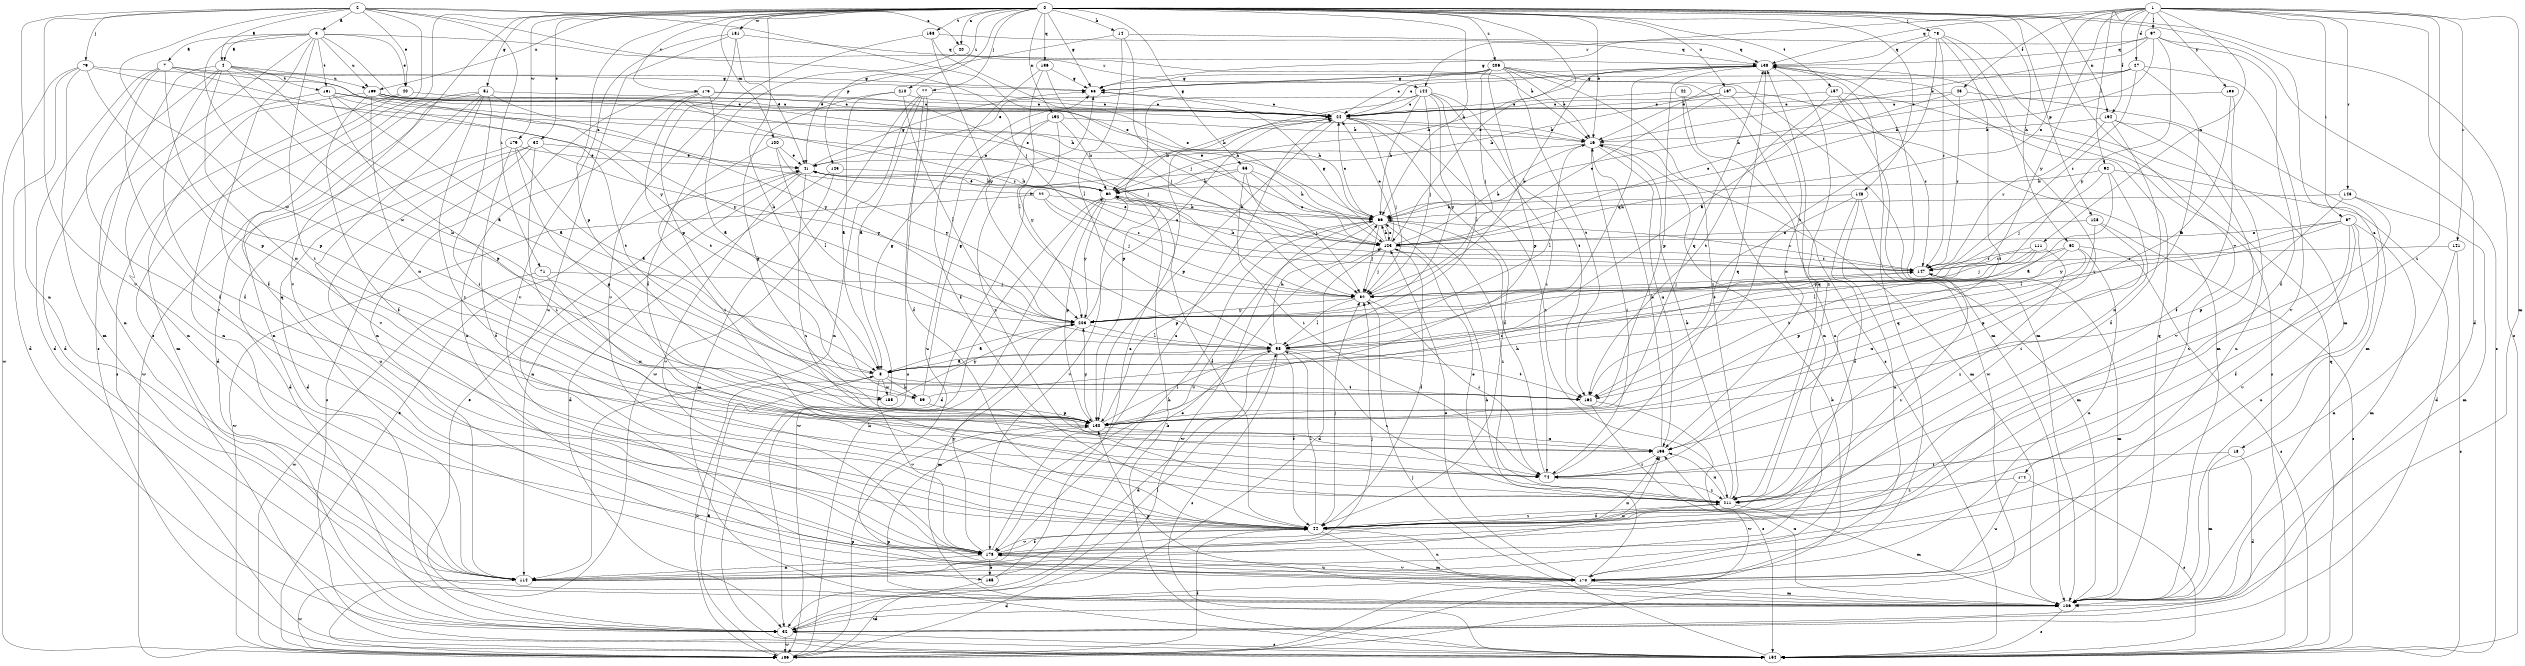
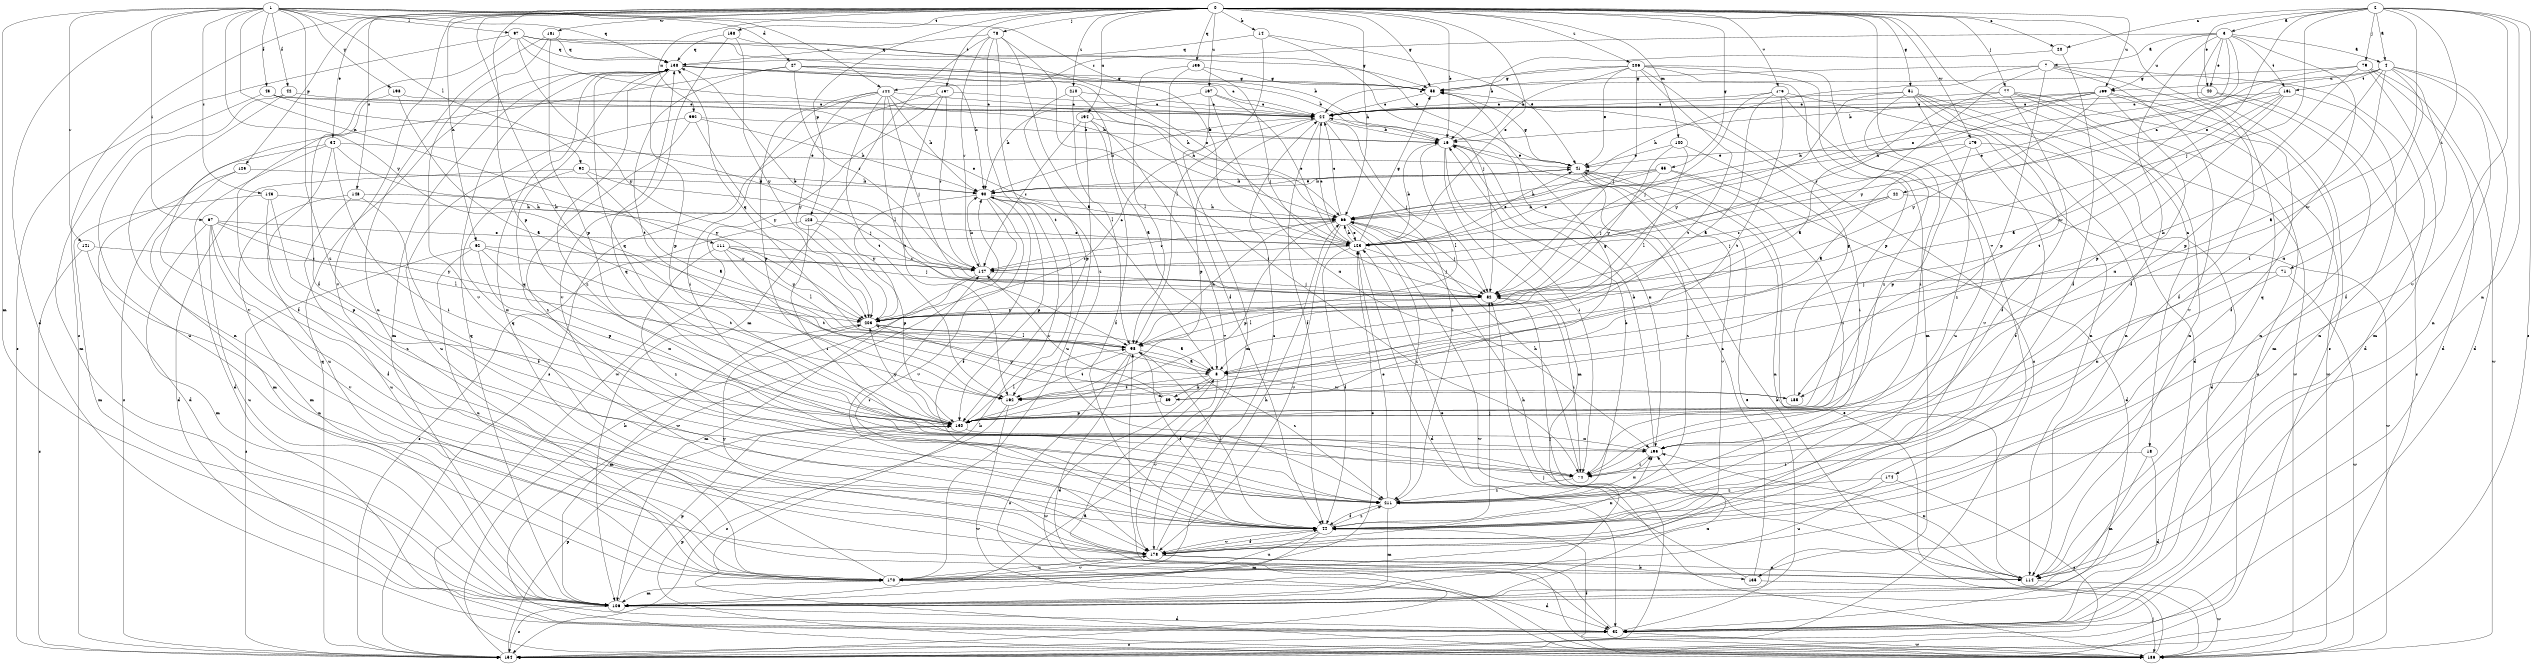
(2122, 52) -> (280, 48)
(1056, 117) -> (693, 117)
(1721, 274) -> (861, 340)
(875, 619) -> (2153, 619)
